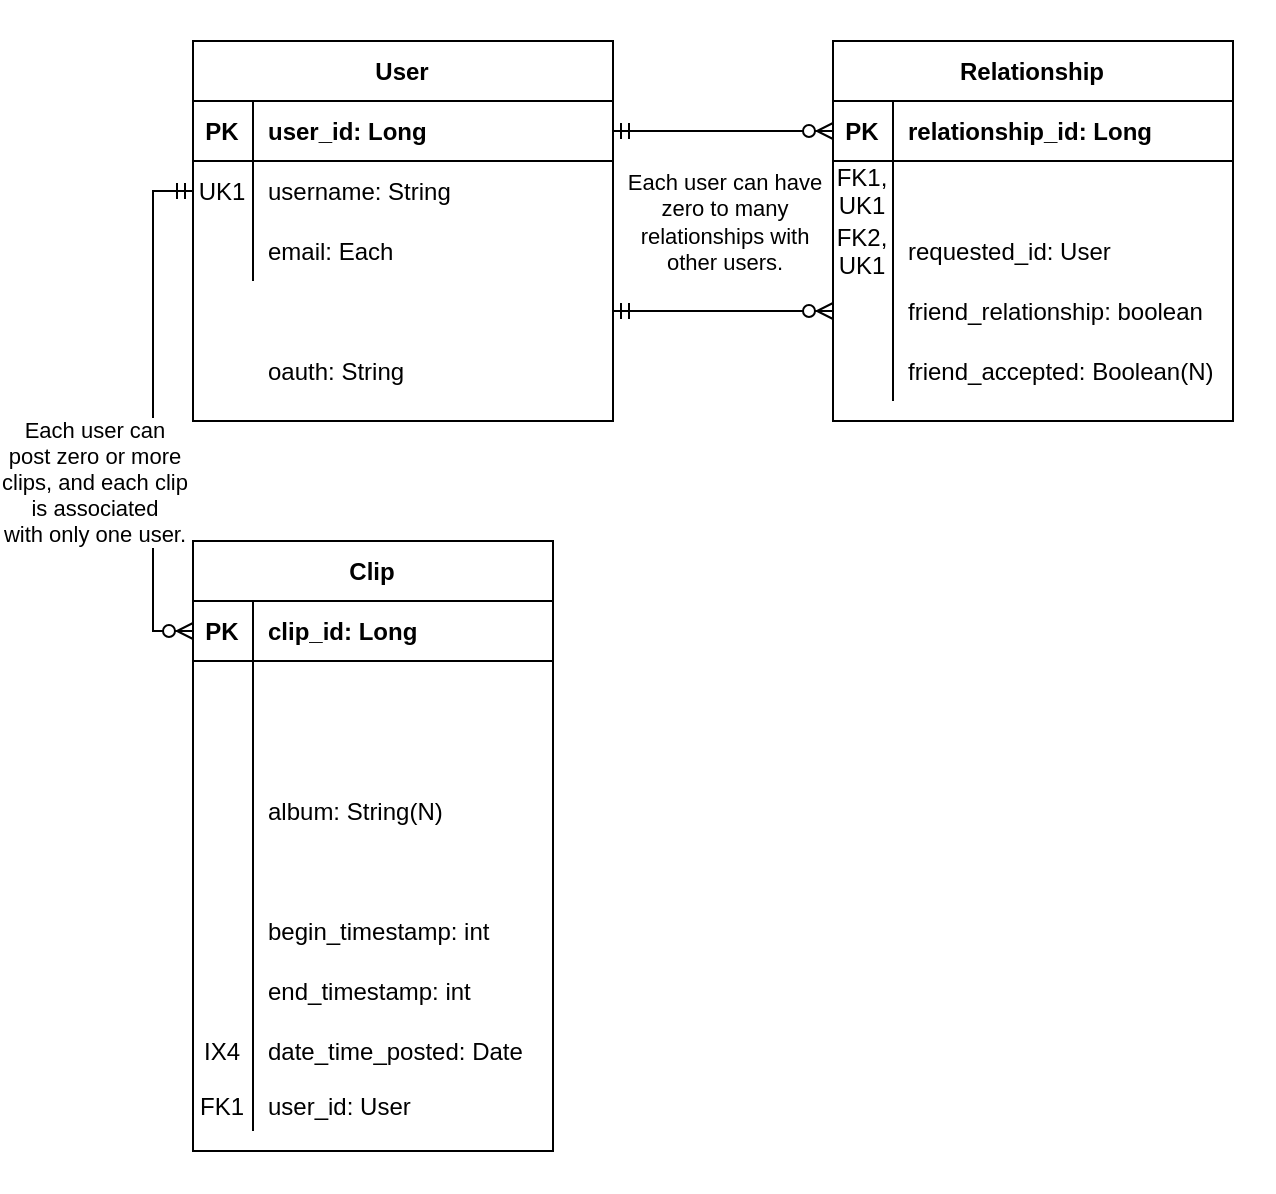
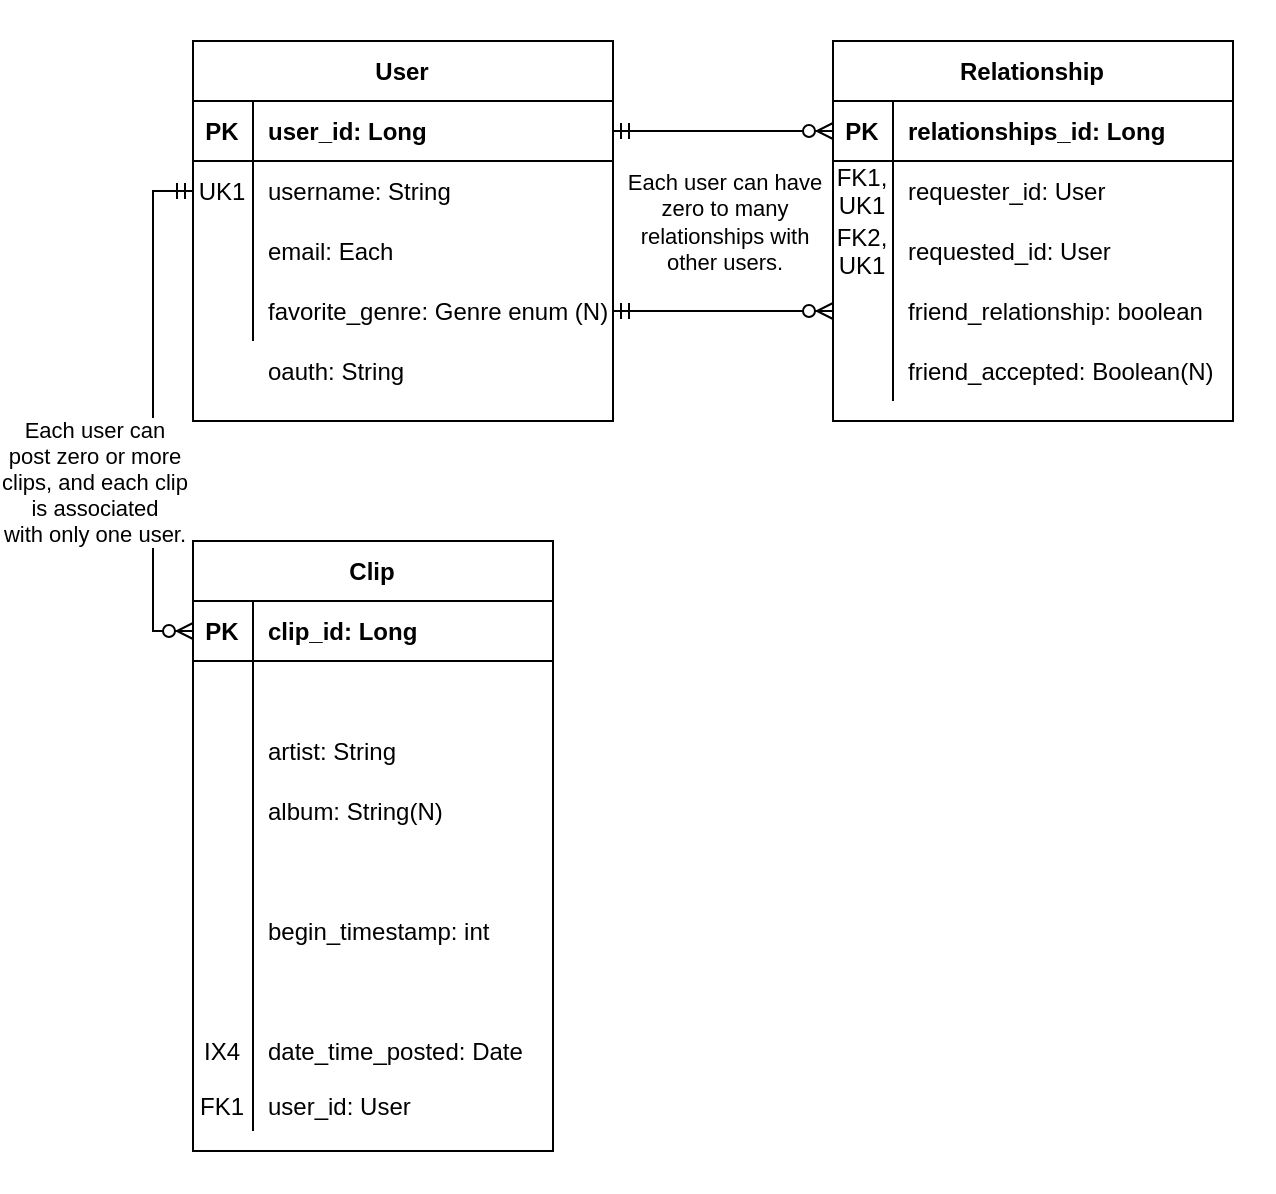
(1030, 132) -> (1037, 132)
none -> (1063, 191)
none -> (433, 311)
none -> (403, 751)
(403, 991) -> none
